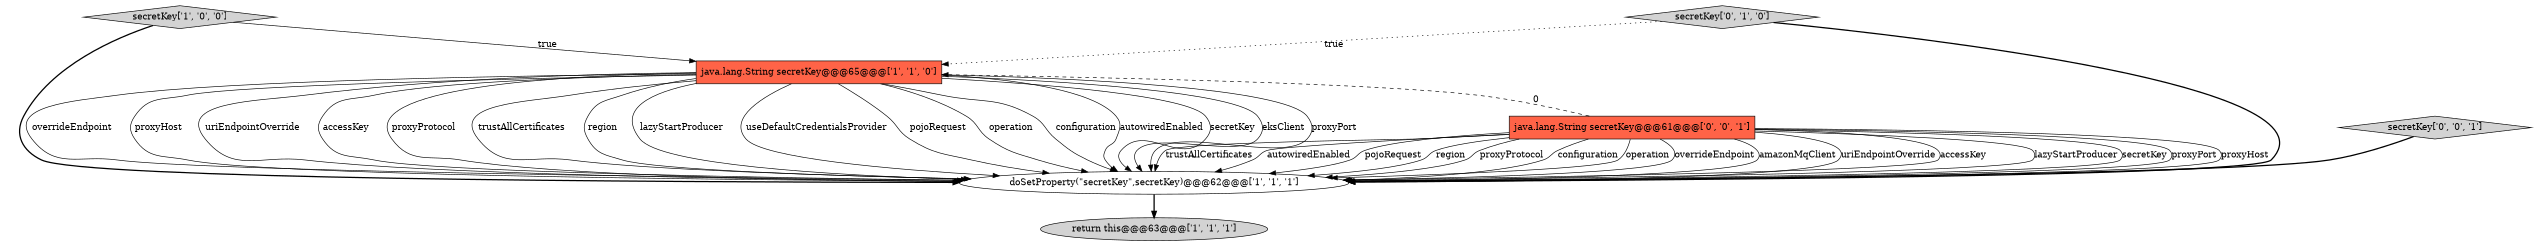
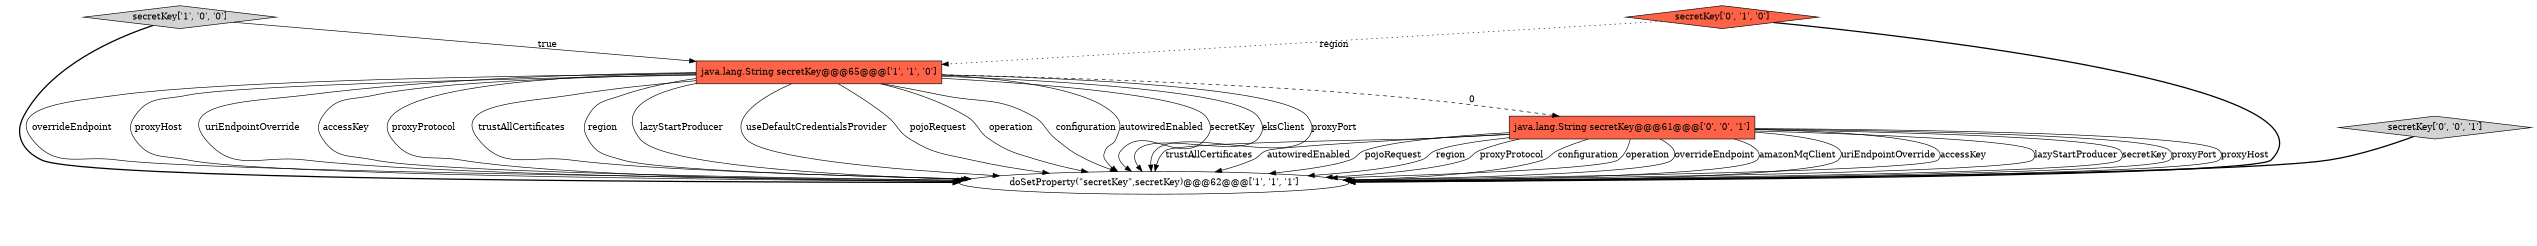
(1722, 17) -> (1722, 17)
(1334, 45) -> (1334, 45)
(1270, 83) -> (1248, 86)
(1154, 229) -> none
